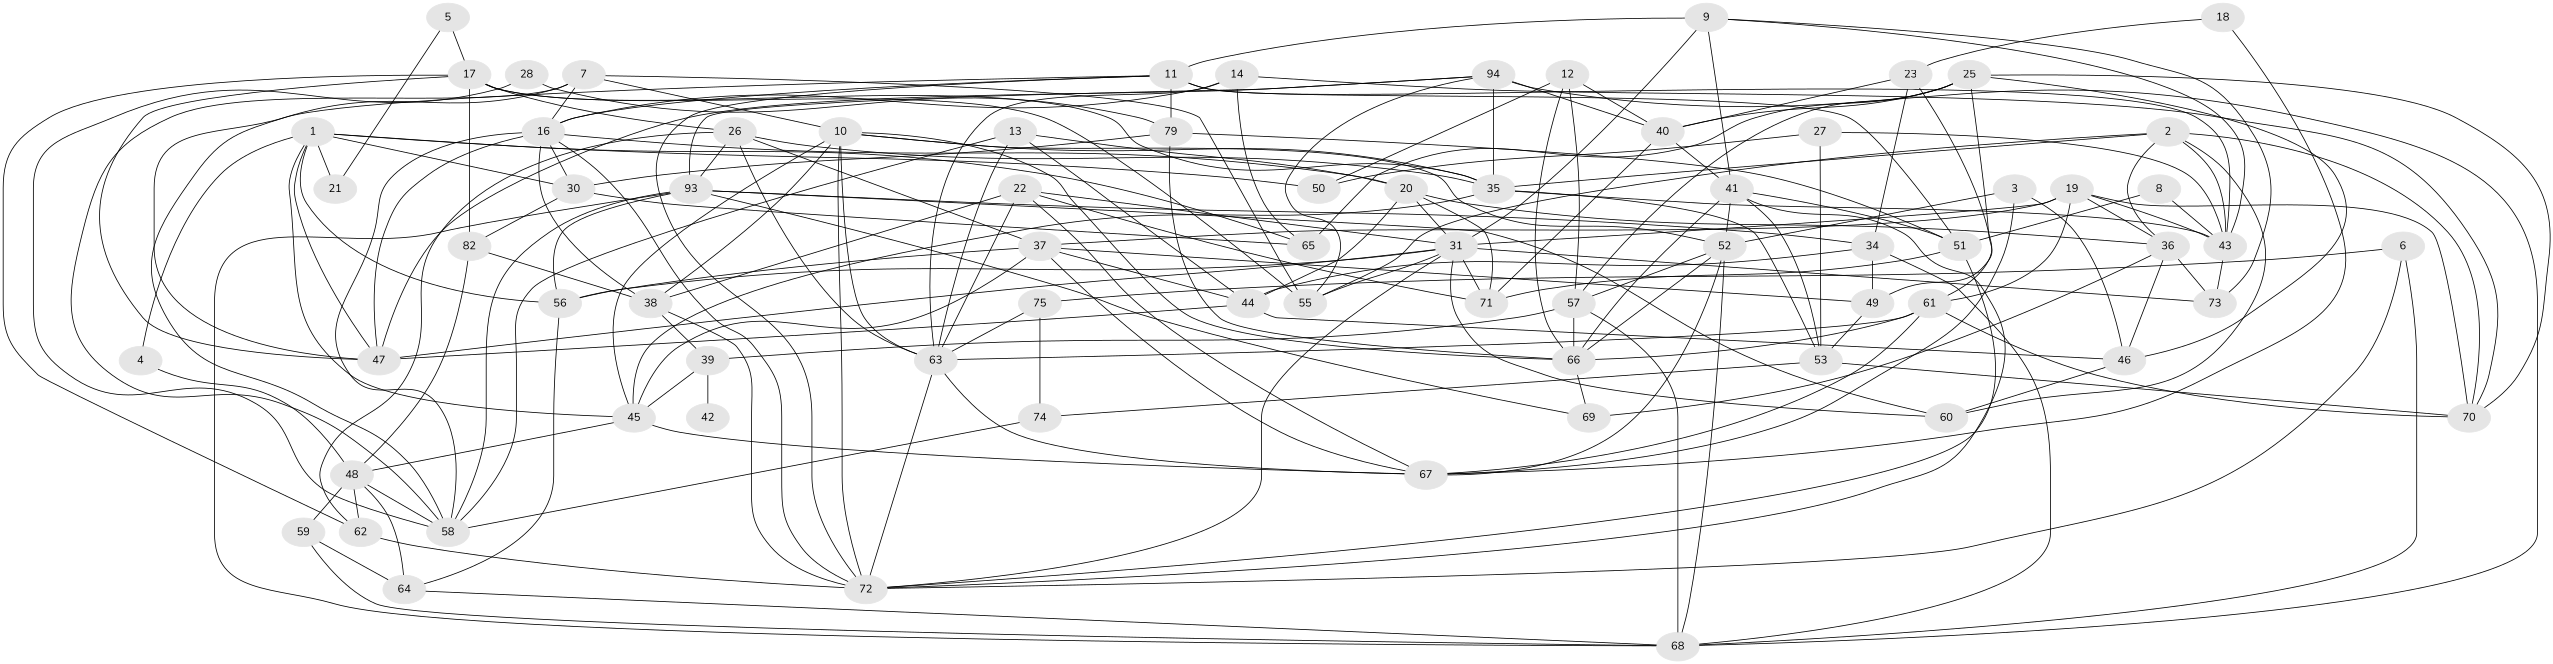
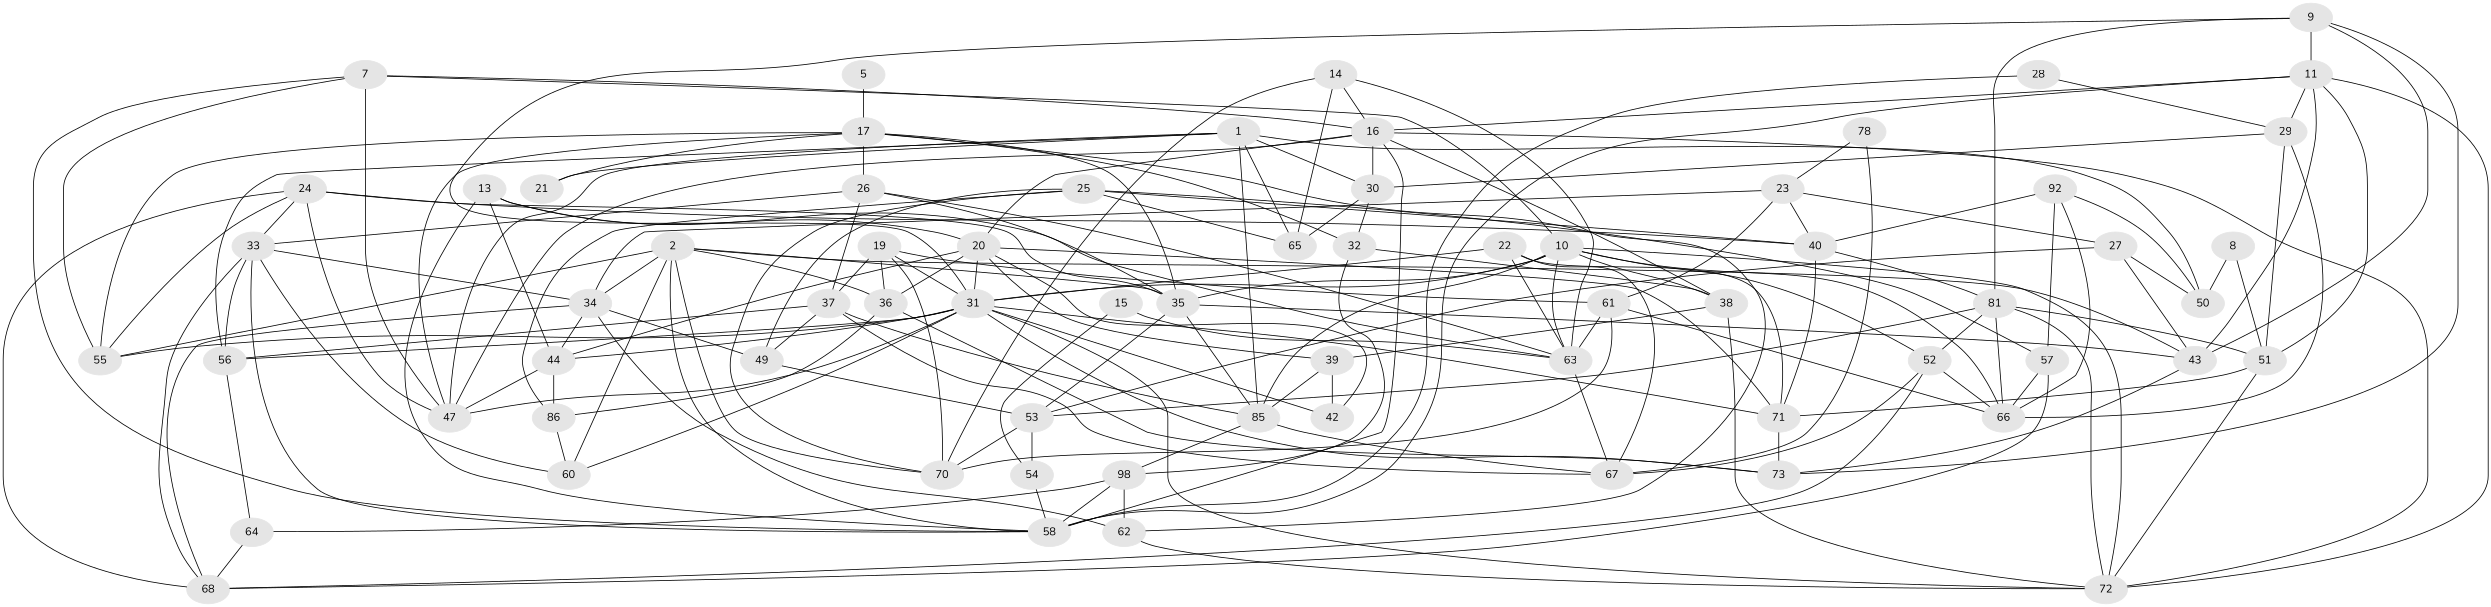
(2223, 17) -> (1865, 132)
(1494, 75) -> (305, 189)
(1567, 75) -> (2055, 189)
(387, 111) -> (706, 148)
(1171, 132) -> (2286, 132)
(691, 189) -> (253, 246)
(1732, 189) -> (1995, 303)
(2015, 189) -> none
(2150, 215) -> none
(2192, 218) -> (2218, 275)
none -> (1956, 219)
(470, 246) -> (1355, 246)
(2403, 246) -> none
(827, 249) -> none
(425, 265) -> (825, 477)
(1658, 272) -> none
none -> (632, 275)
(1165, 280) -> (755, 340)
none -> (1355, 287)
(1040, 303) -> (1121, 303)
none -> (1216, 324)
(1163, 340) -> (1131, 334)
(141, 361) -> none
none -> (1153, 361)
(2124, 361) -> (554, 418)
(634, 418) -> (1258, 418)
(1040, 418) -> (1032, 475)
(1589, 418) -> none
(1698, 434) -> none
none -> (1779, 442)
none -> (778, 474)
(352, 475) -> (1124, 475)
(901, 475) -> none
(303, 532) -> none
